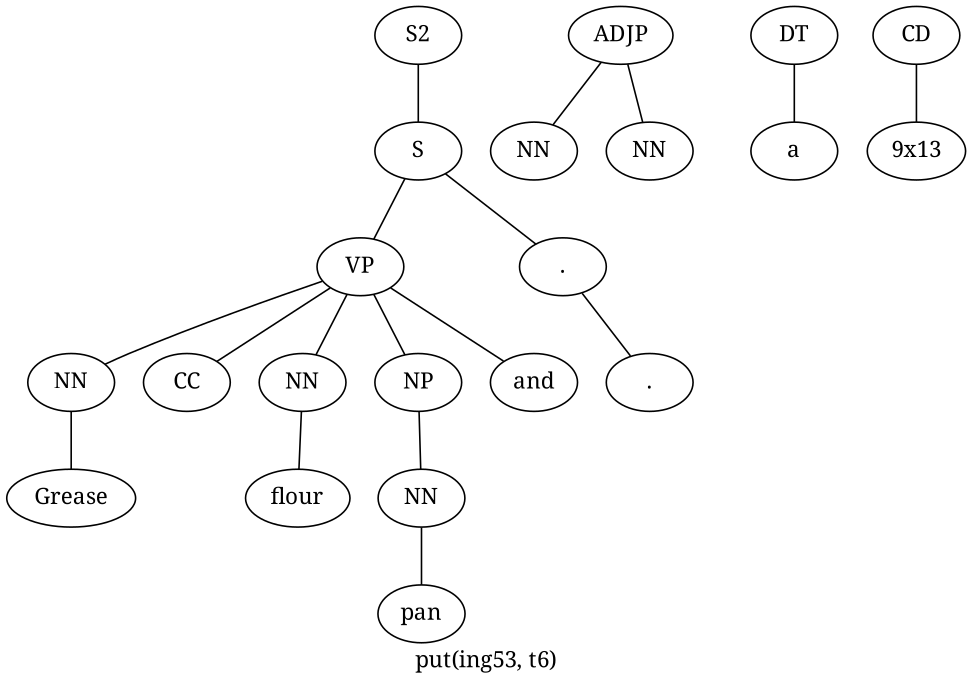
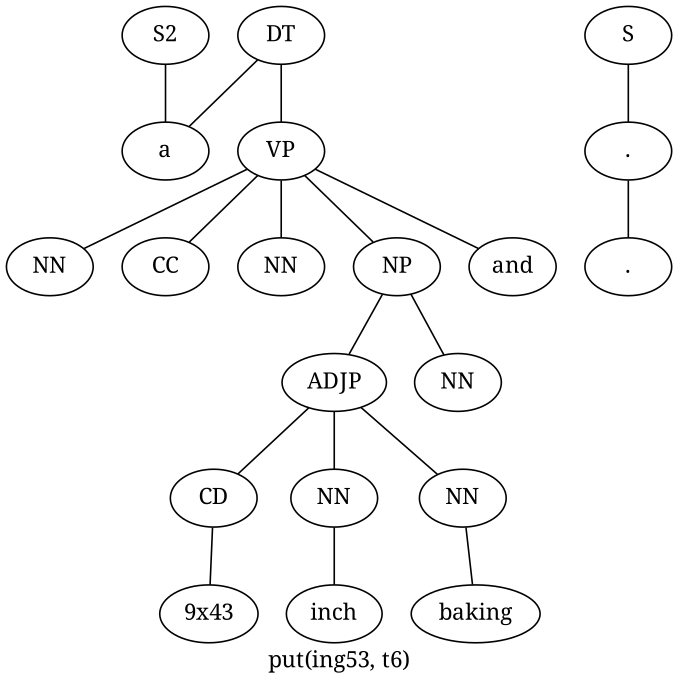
(418, 93) -> (166, 93)
(916, 151) -> (209, 614)
(389, 209) -> (281, 93)
none -> (366, 324)
none -> (273, 441)
(71, 498) -> none
(298, 498) -> none
none -> (334, 614)
(422, 614) -> none
none -> (476, 614)
